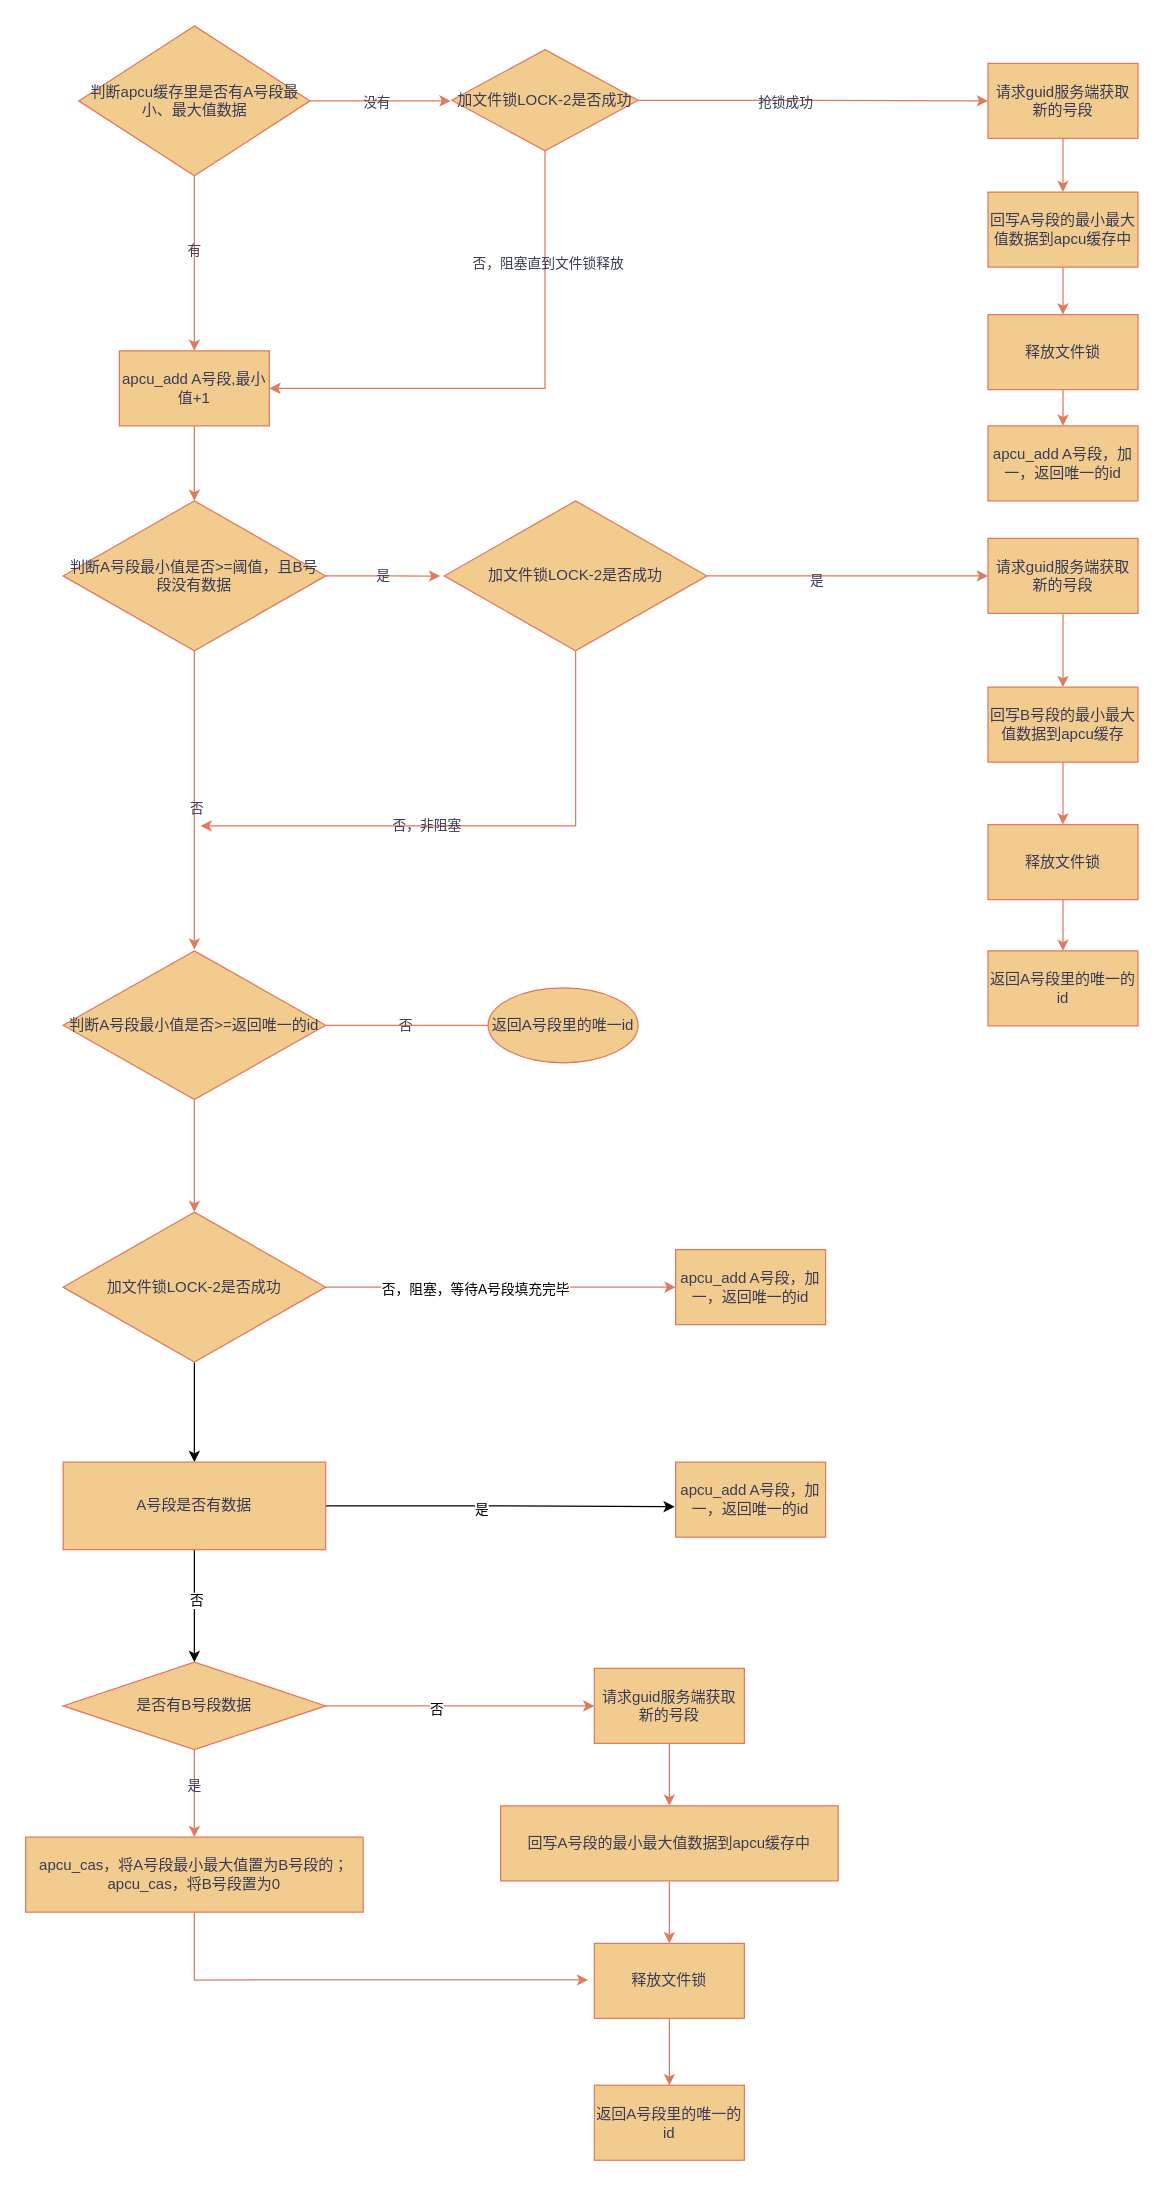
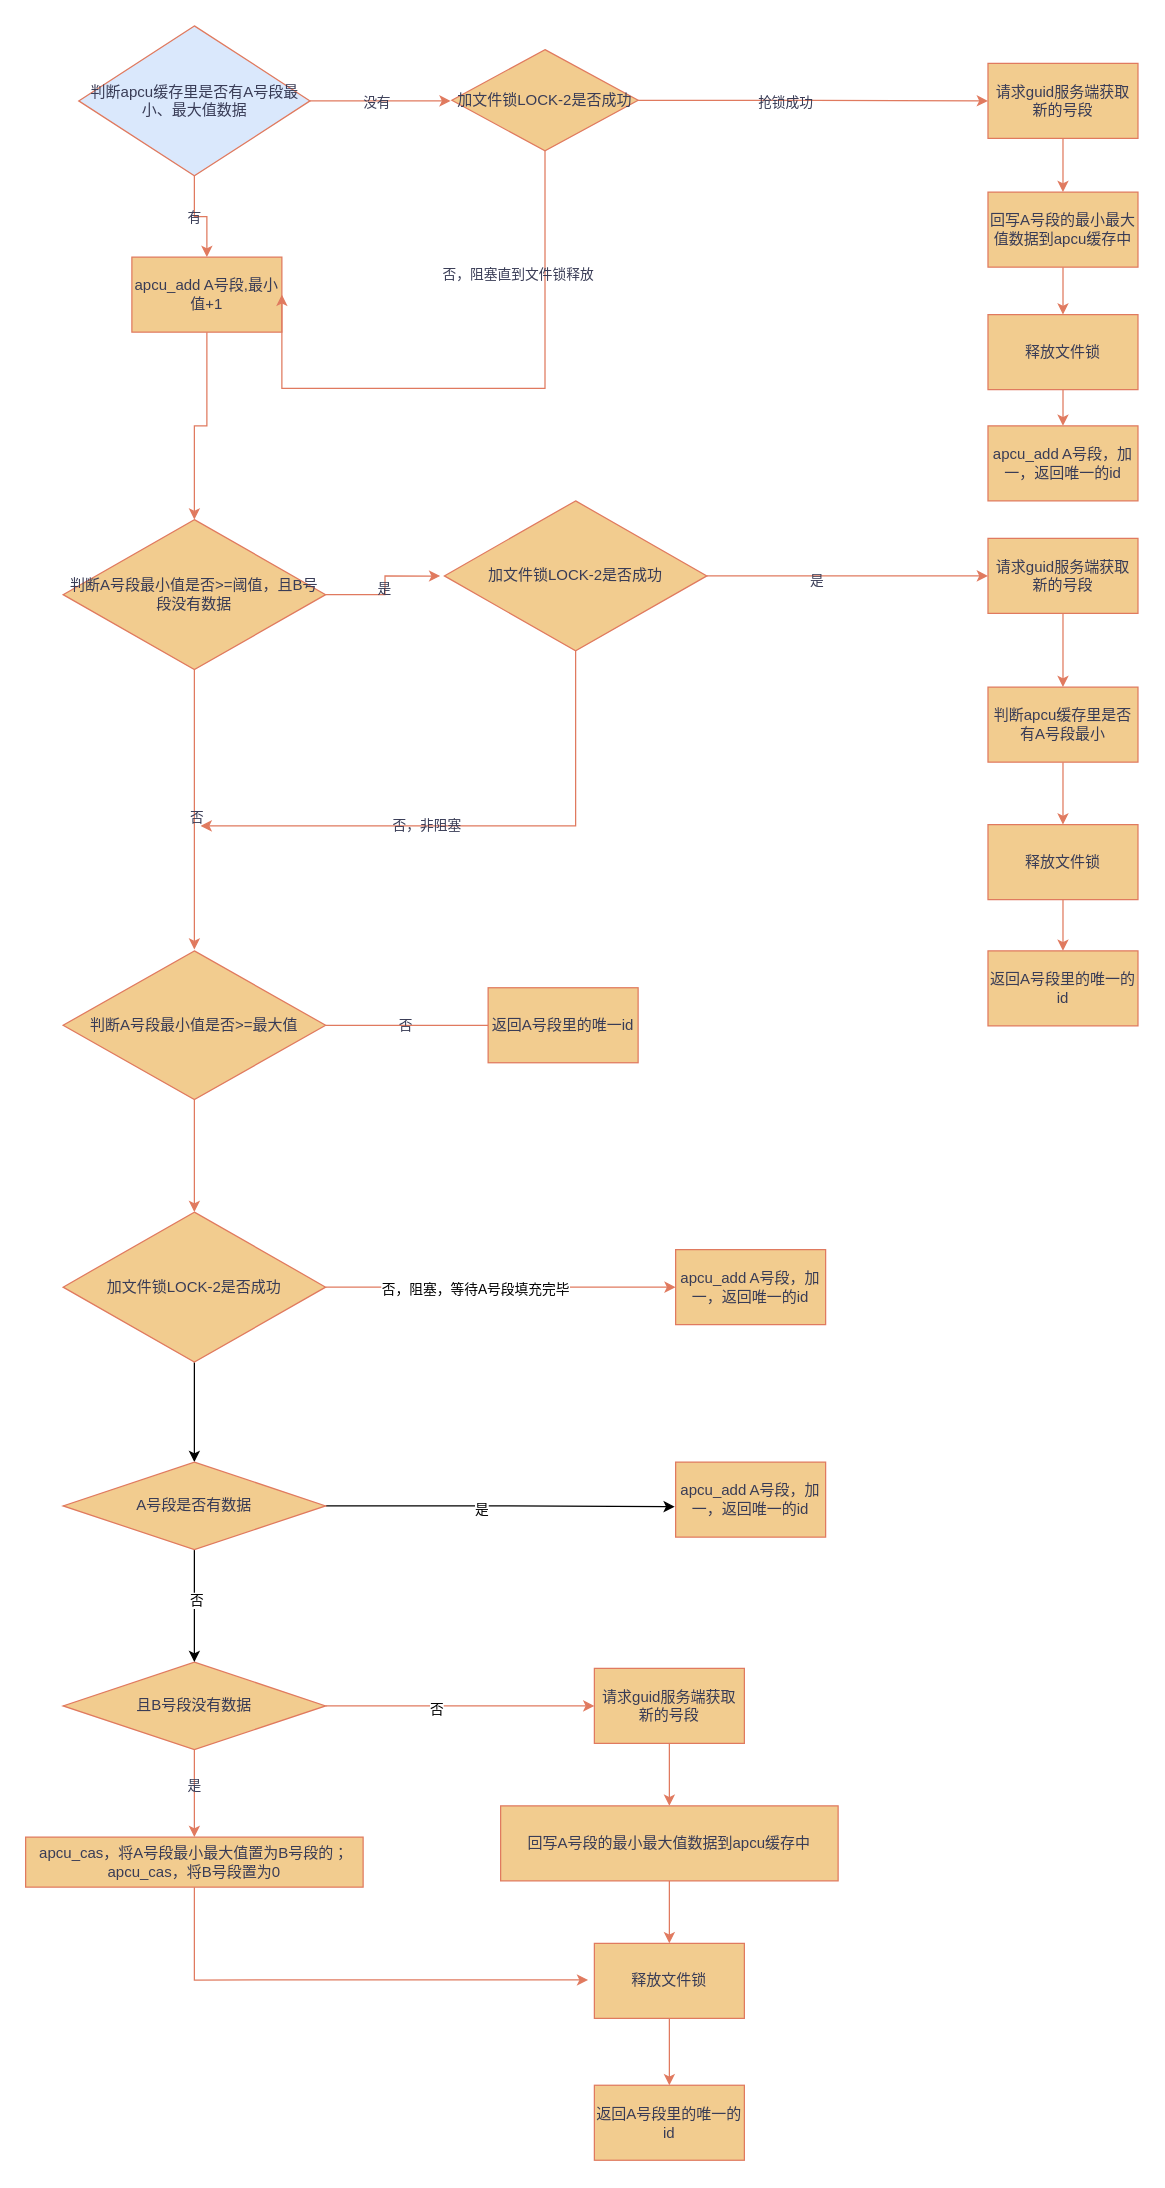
(194, 101) -> (194, 101)
(194, 388) -> (207, 294)
(194, 576) -> (194, 594)
(1063, 724) -> (1063, 724)
(563, 1025) -> (563, 1025)
(194, 1026) -> (194, 1026)
(194, 1506) -> (194, 1506)
(194, 1706) -> (194, 1706)
(194, 1874) -> (194, 1862)
